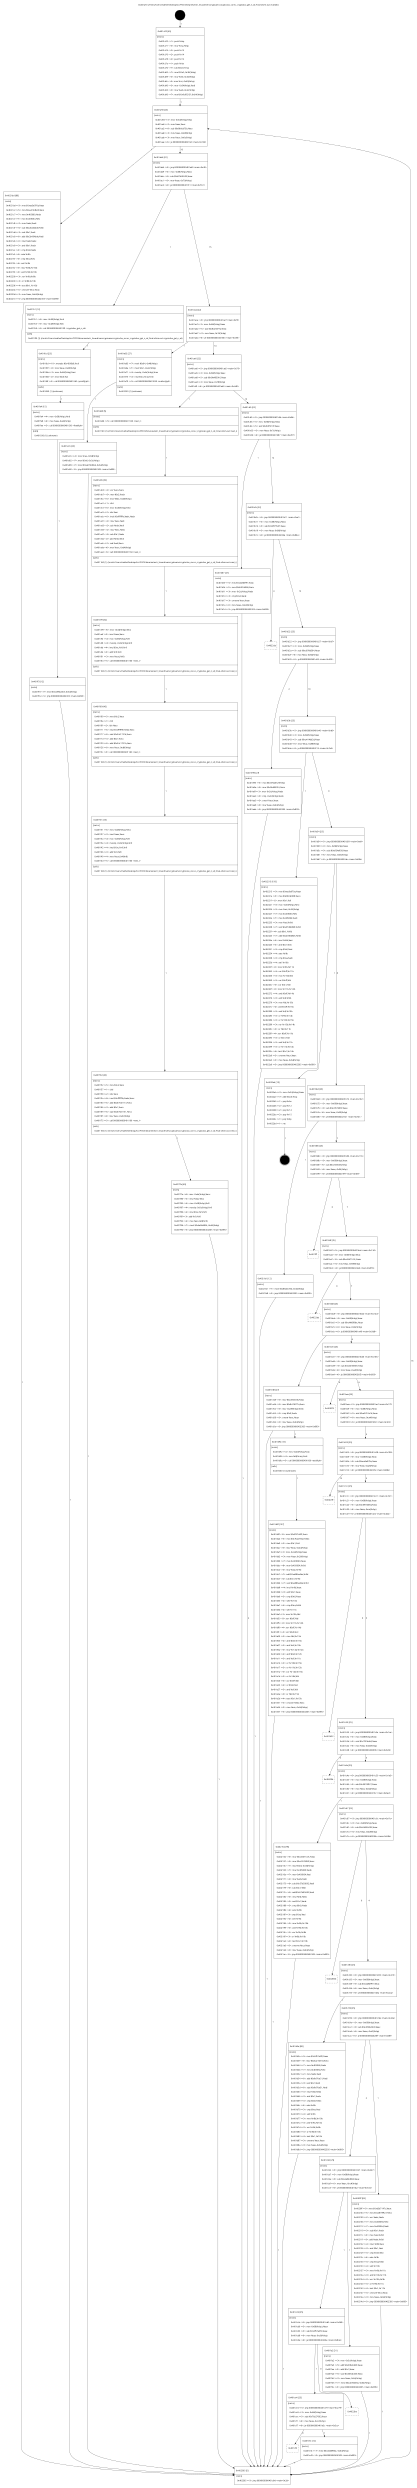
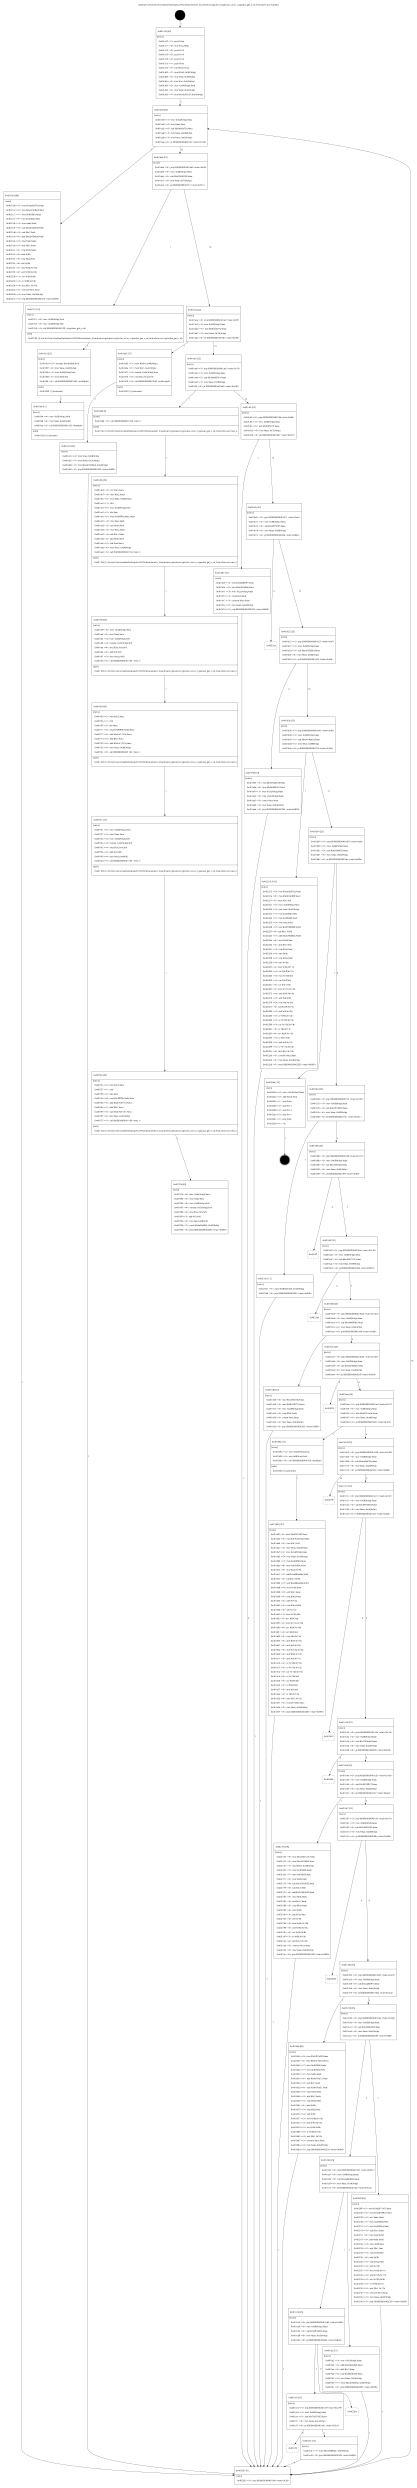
(58, 689) -> none
(295, 1434) -> (334, 1433)
none -> (365, 1800)
(218, 1854) -> none
none -> (368, 2000)
